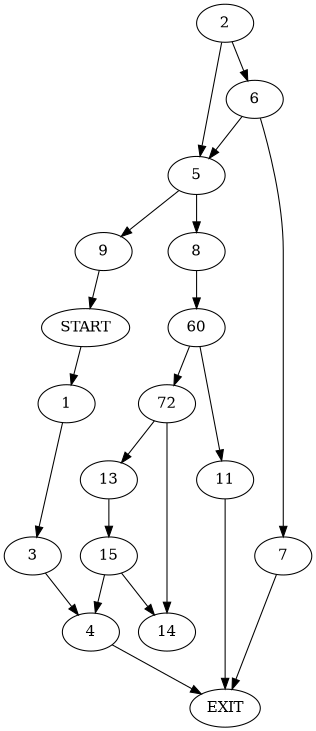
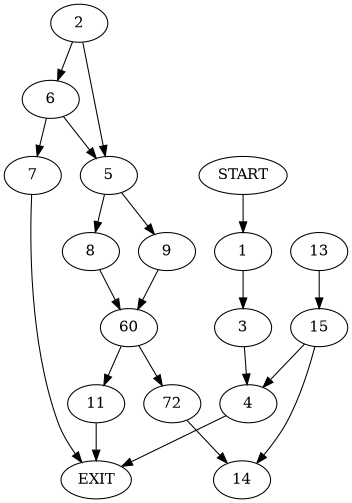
(96, 284) -> (150, 285)
(141, 438) -> none
